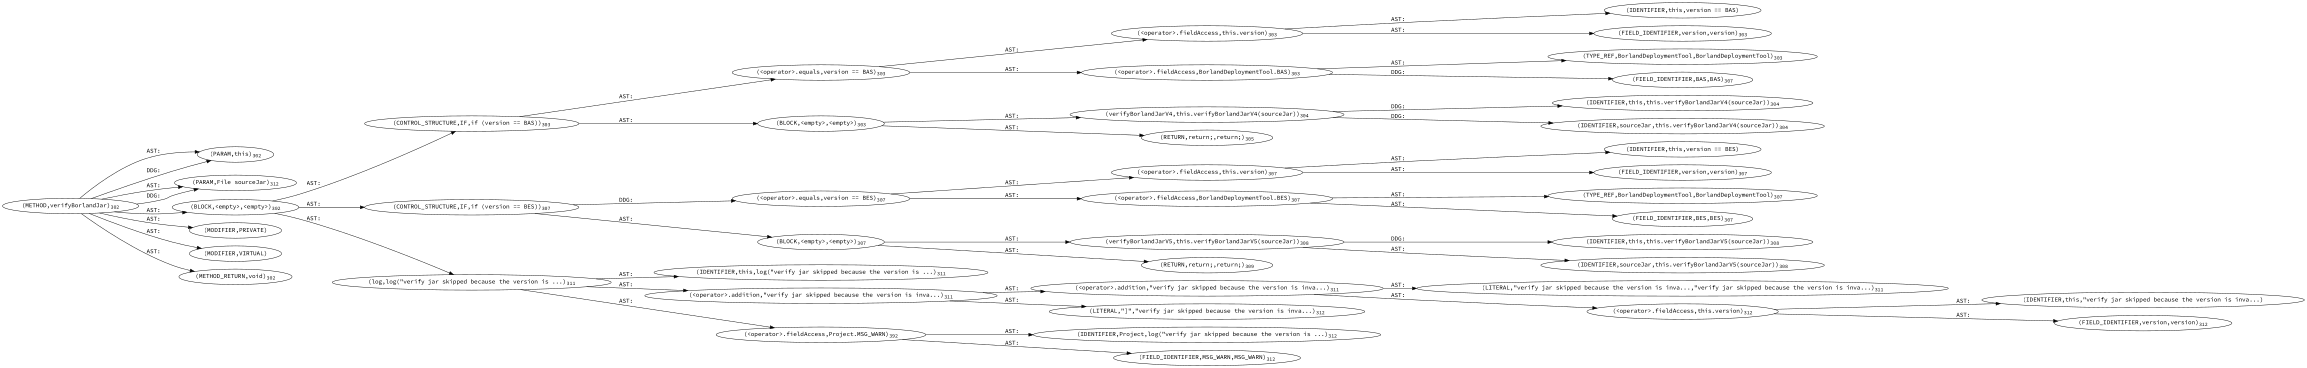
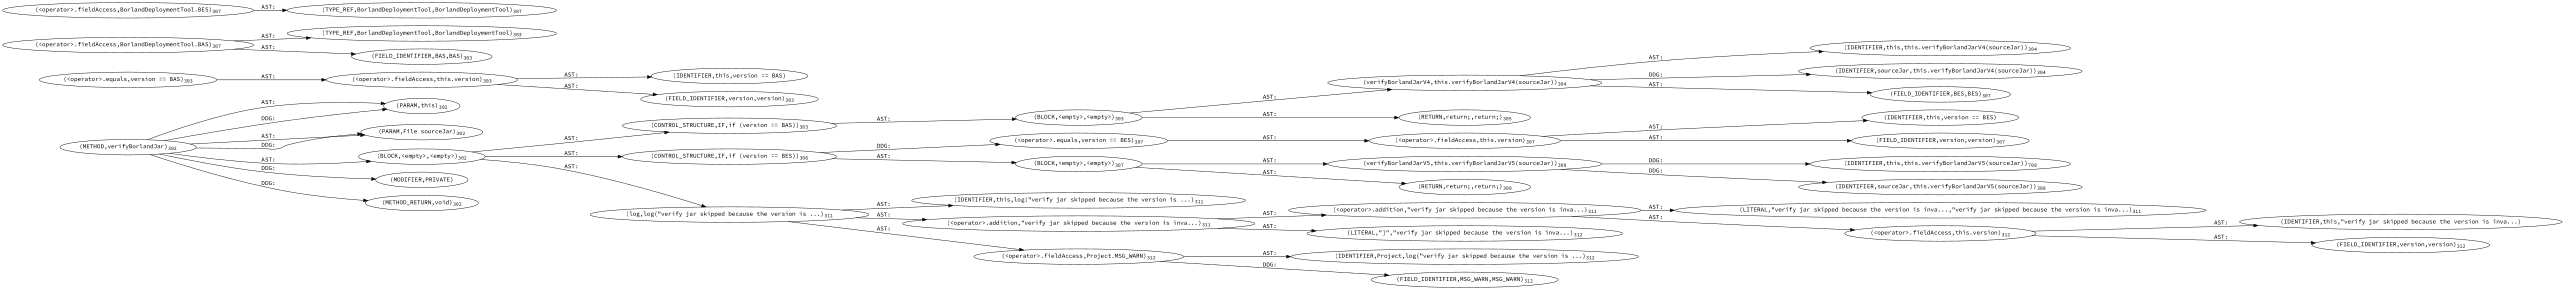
(1296, 72) -> (217, 44)
(1400, 72) -> (270, 47)
(993, 73) -> none
(1729, 79) -> (468, 56)
(645, 98) -> none
(1400, 107) -> (1658, 58)
(275, 182) -> (461, 132)
(993, 199) -> none
(546, 207) -> (804, 156)
(1462, 209) -> (1729, 89)
(155, 219) -> (270, 168)
(1775, 241) -> (2033, 163)
(1400, 249) -> (1658, 171)
(155, 252) -> (270, 183)
(235, 254) -> none
(894, 334) -> (1151, 256)
(1014, 343) -> (1272, 265)
